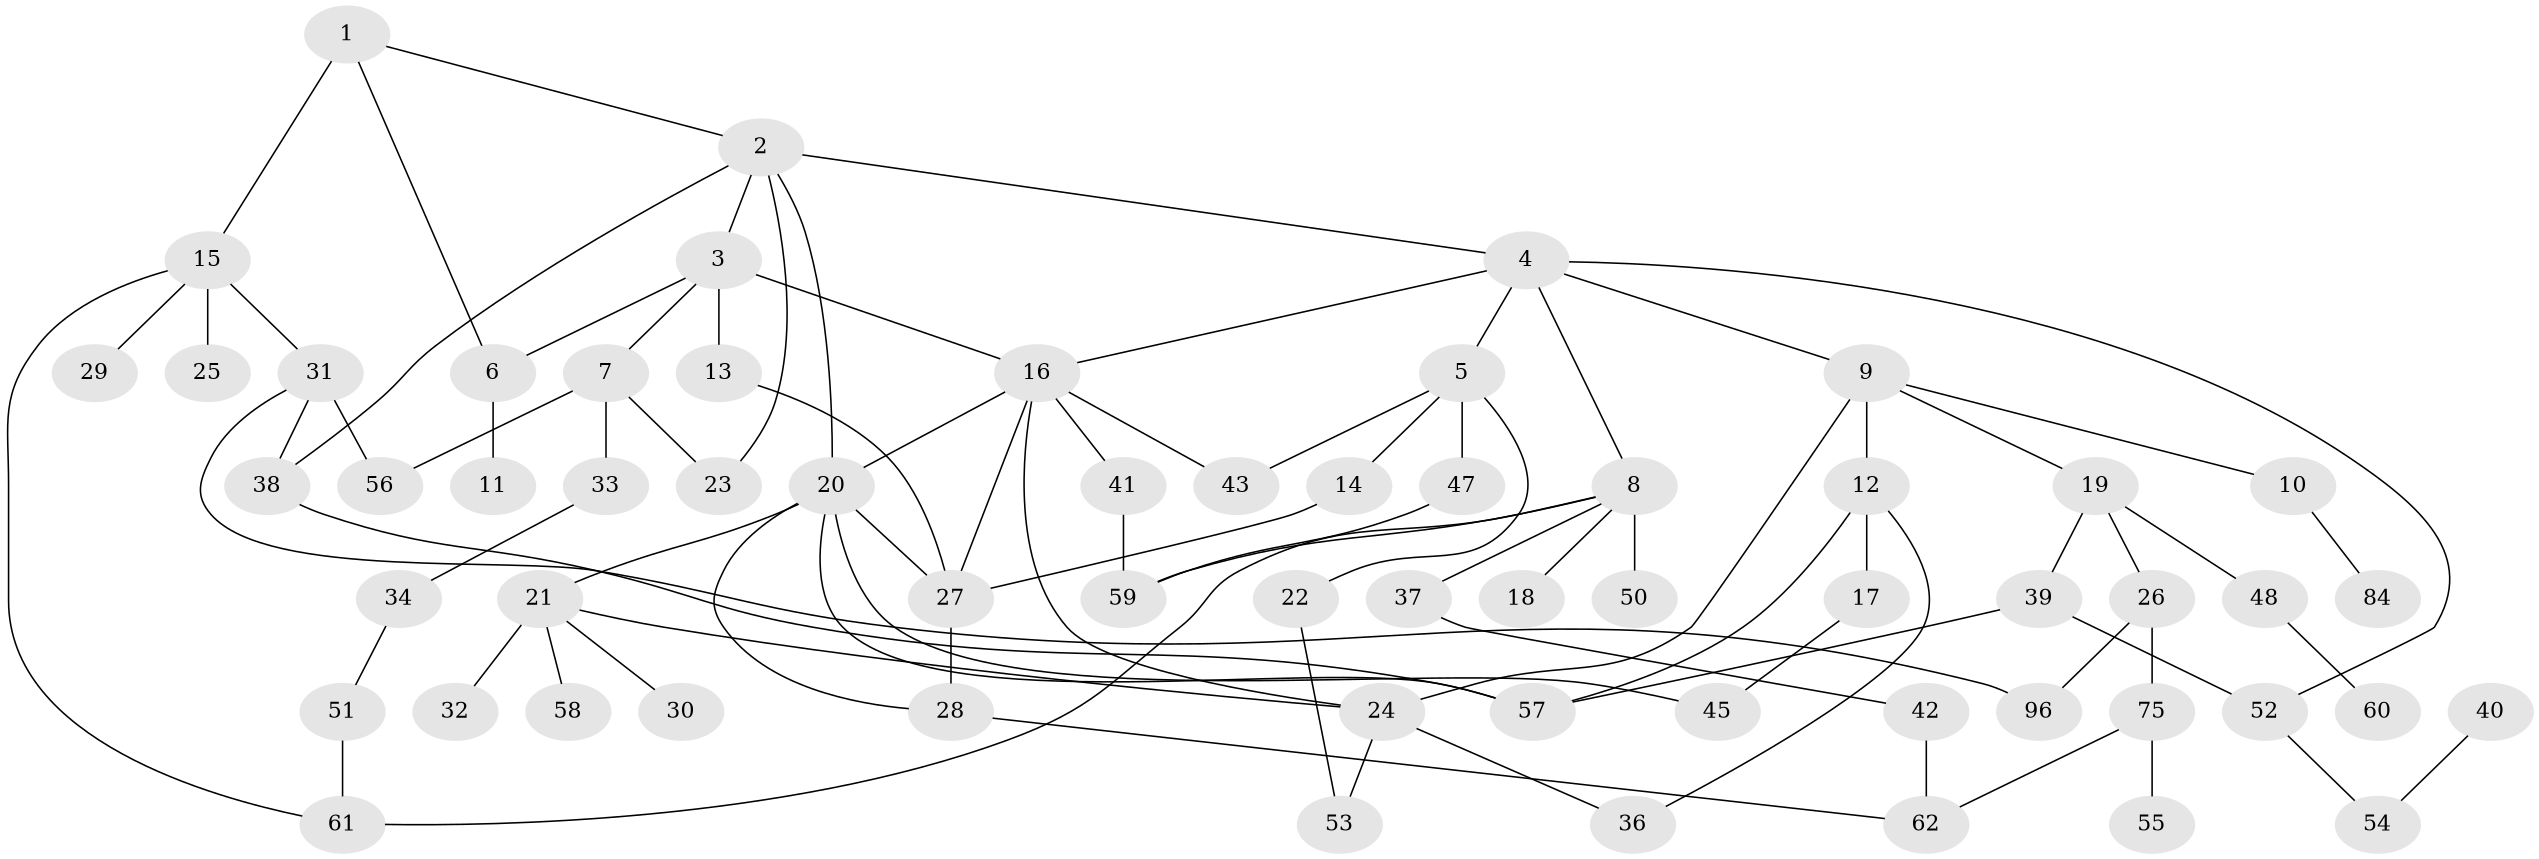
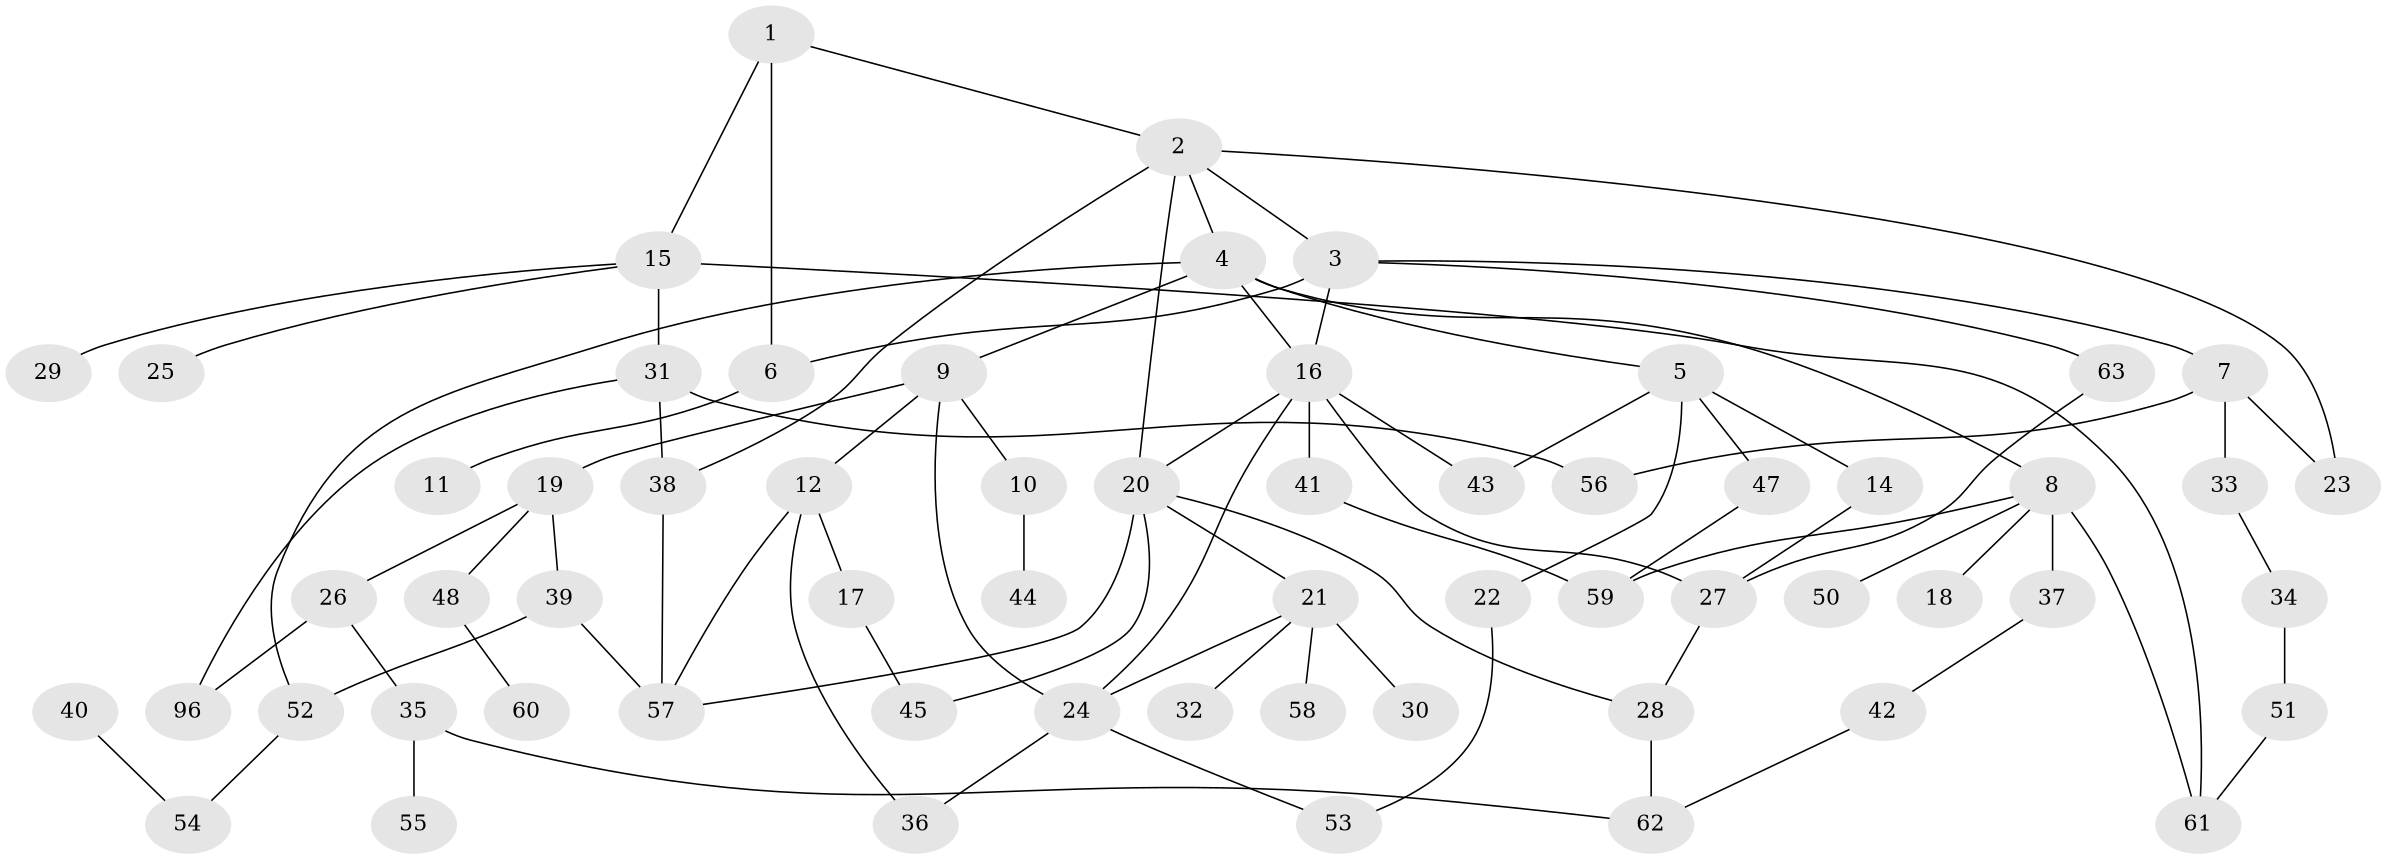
(719, 373) -> (2112, 373)
(891, 543) -> none
(2378, 599) -> (1024, 599)
(2152, 712) -> (414, 712)
